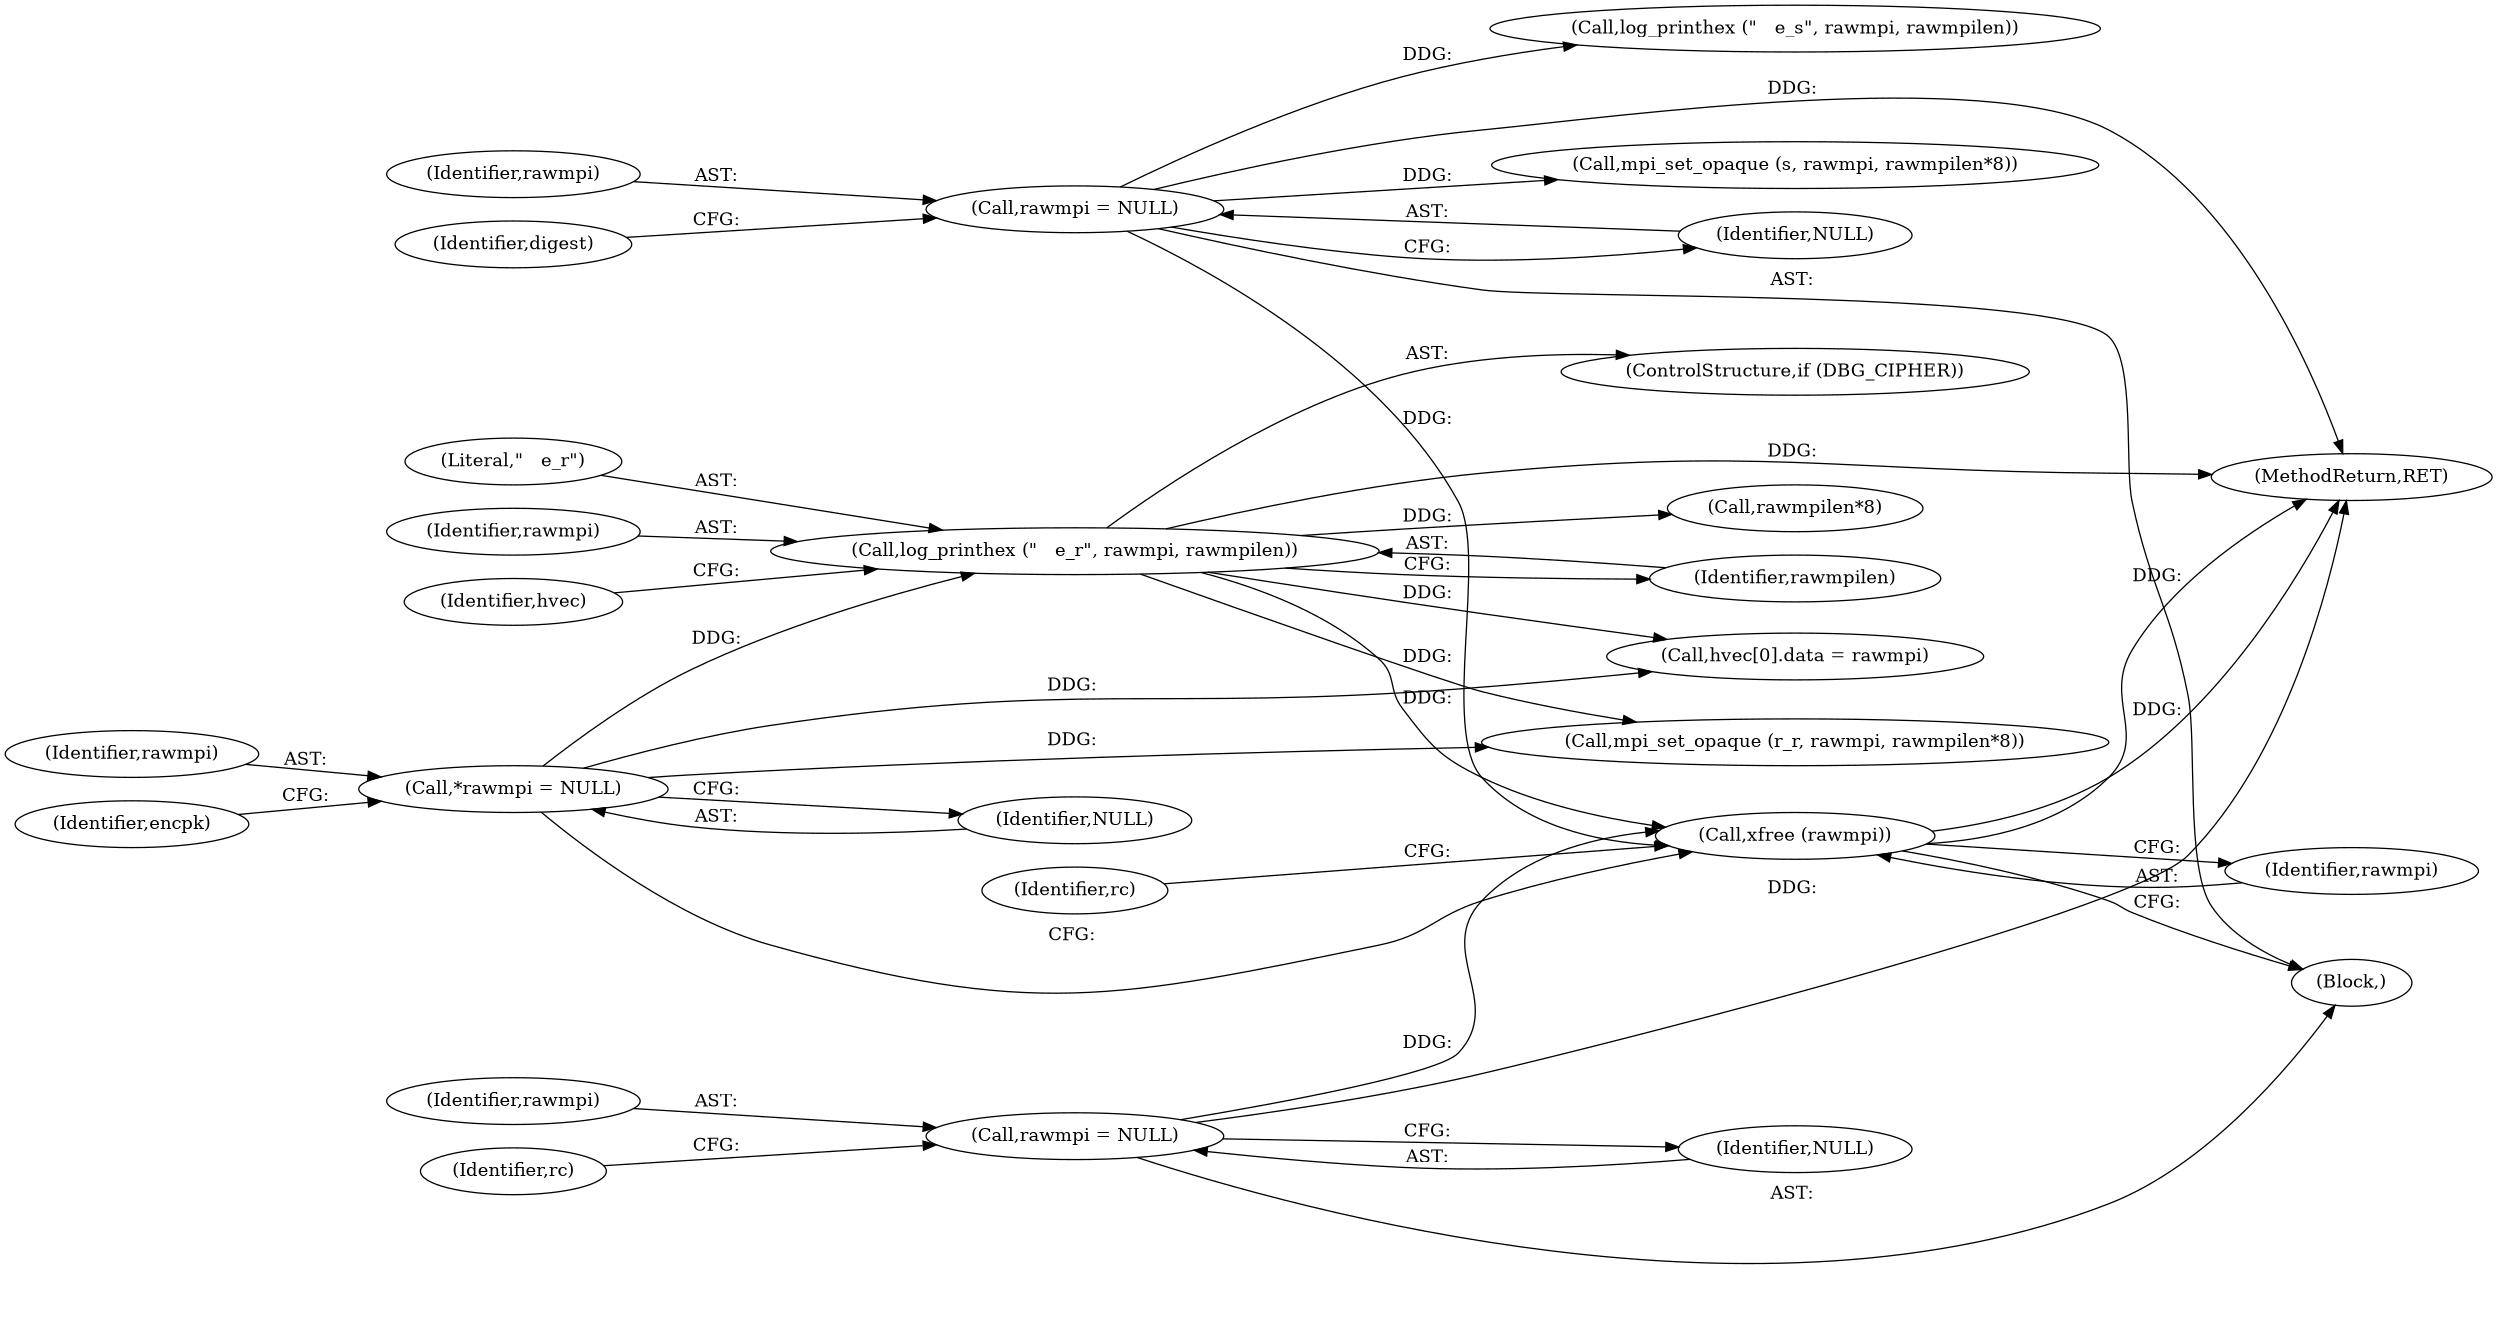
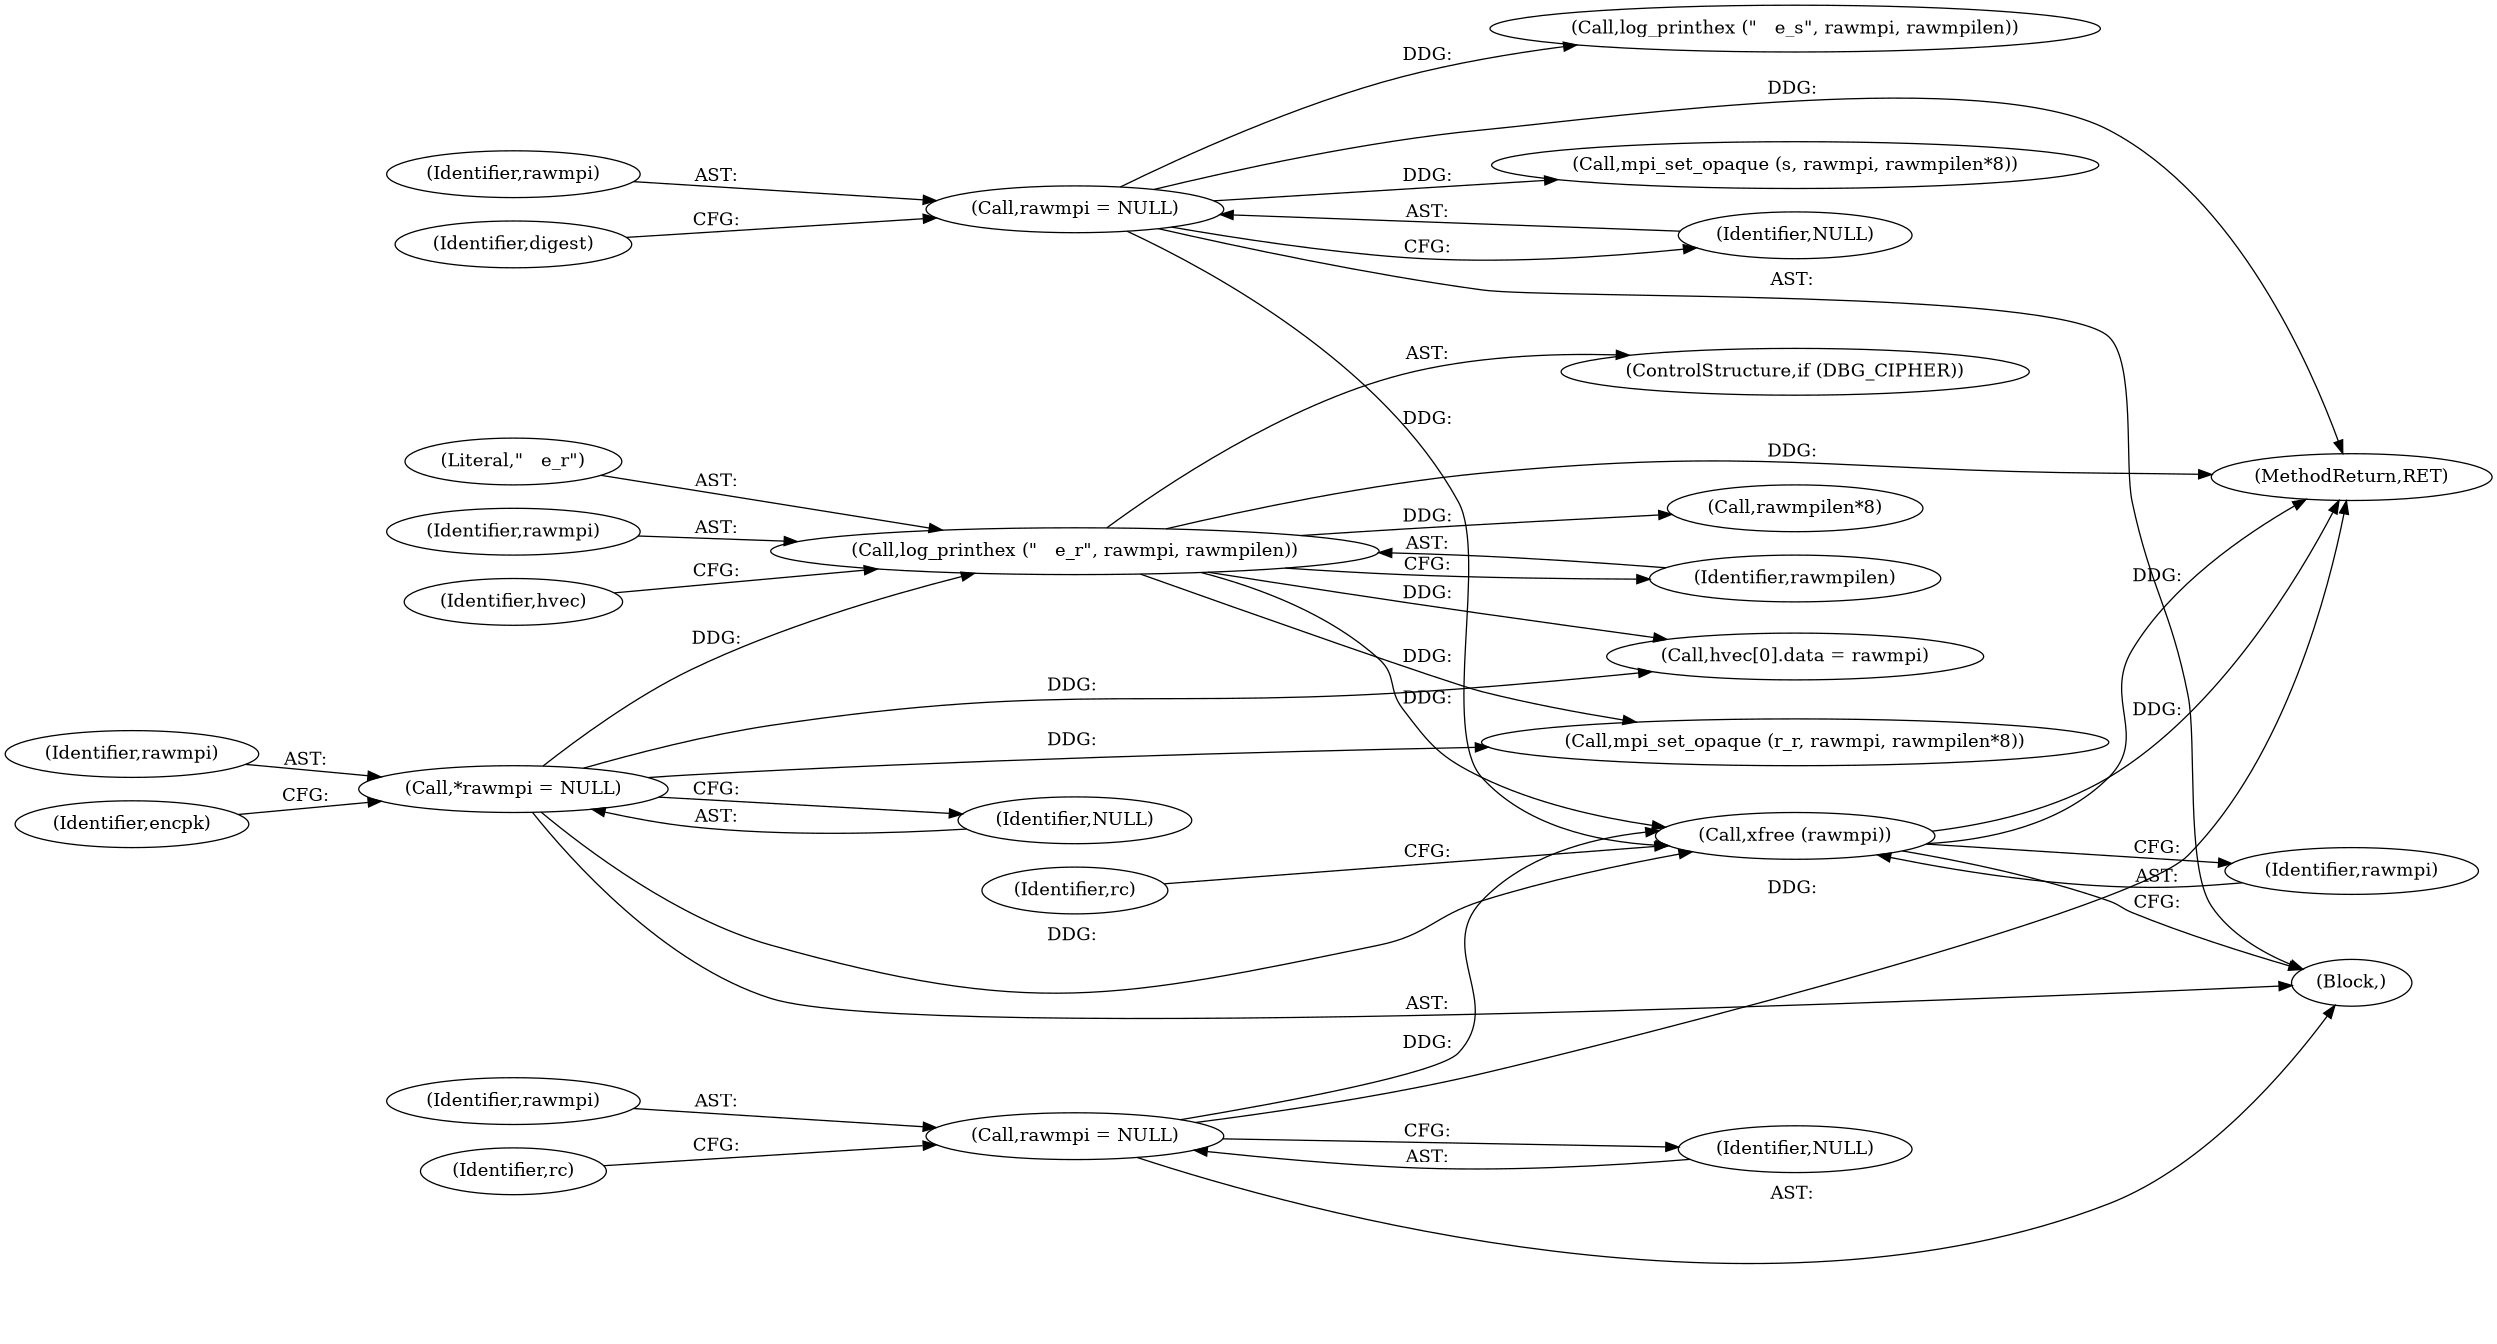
(1075, 935) -> (1075, 935)
none -> (1372, 1016)
